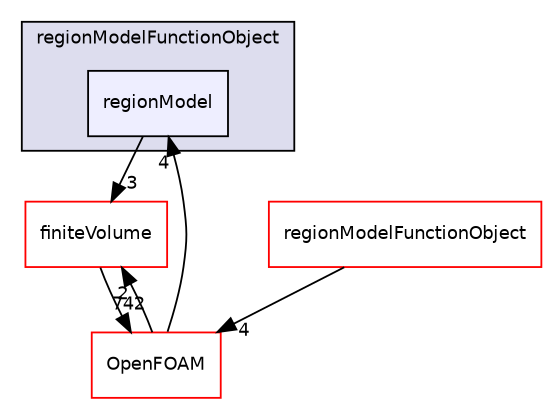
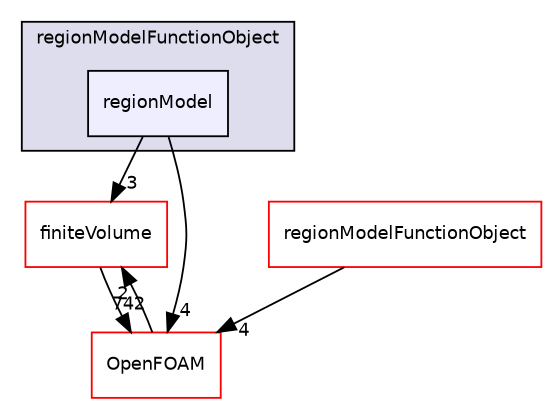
(186, 244) -> (186, 225)
